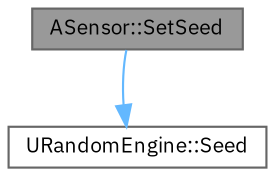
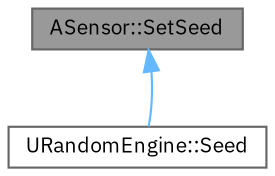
(123, 77) -> (152, 99)
